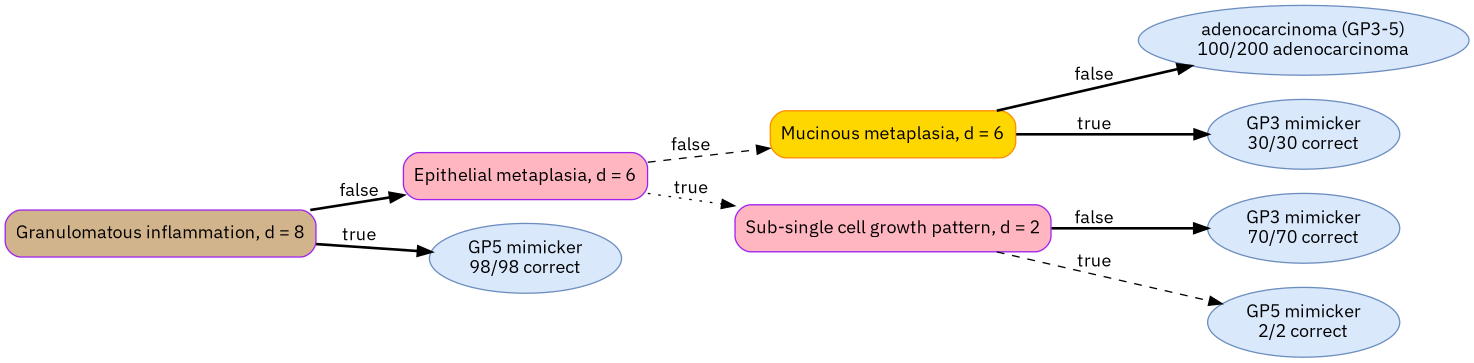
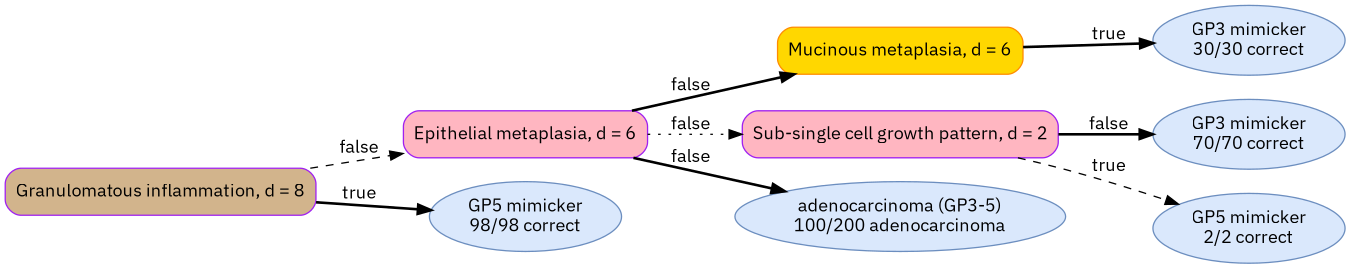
(1087, 90) -> (703, 173)
(702, 156) -> (706, 94)
(691, 188) -> (691, 125)
(350, 204) -> (350, 162)
